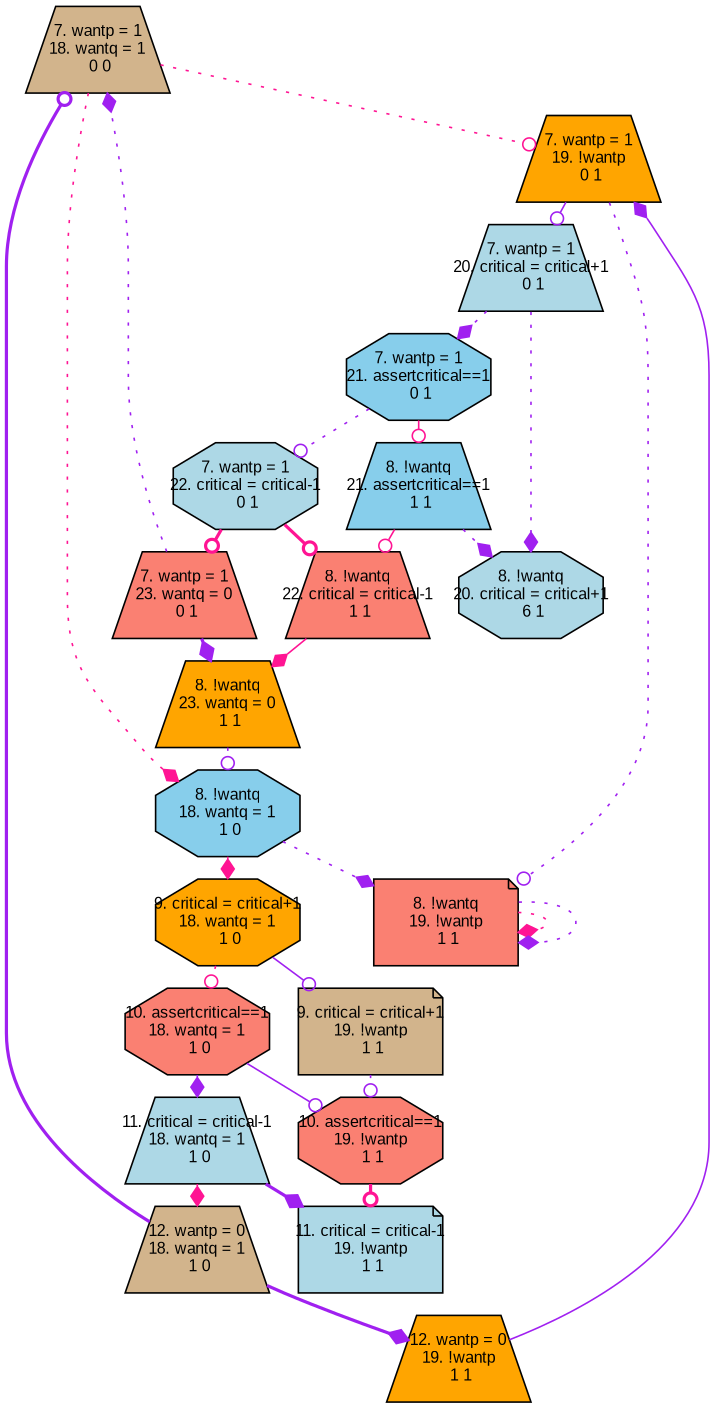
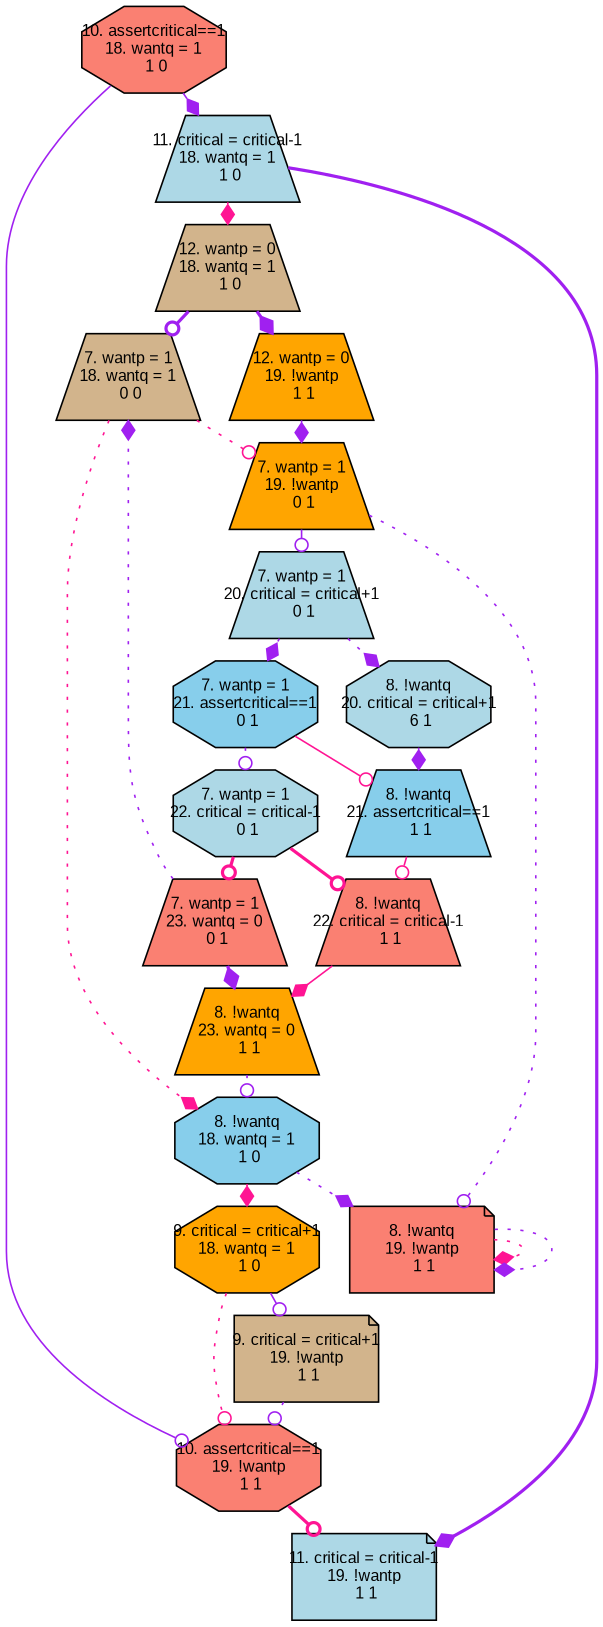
(470, 536) -> (419, 749)
(214, 970) -> (214, 1352)
